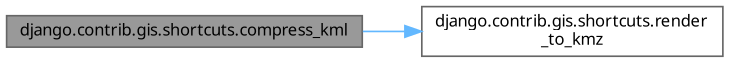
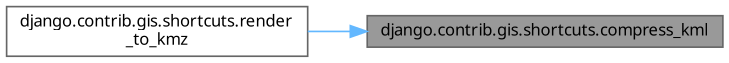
(384, 31) -> (329, 31)
